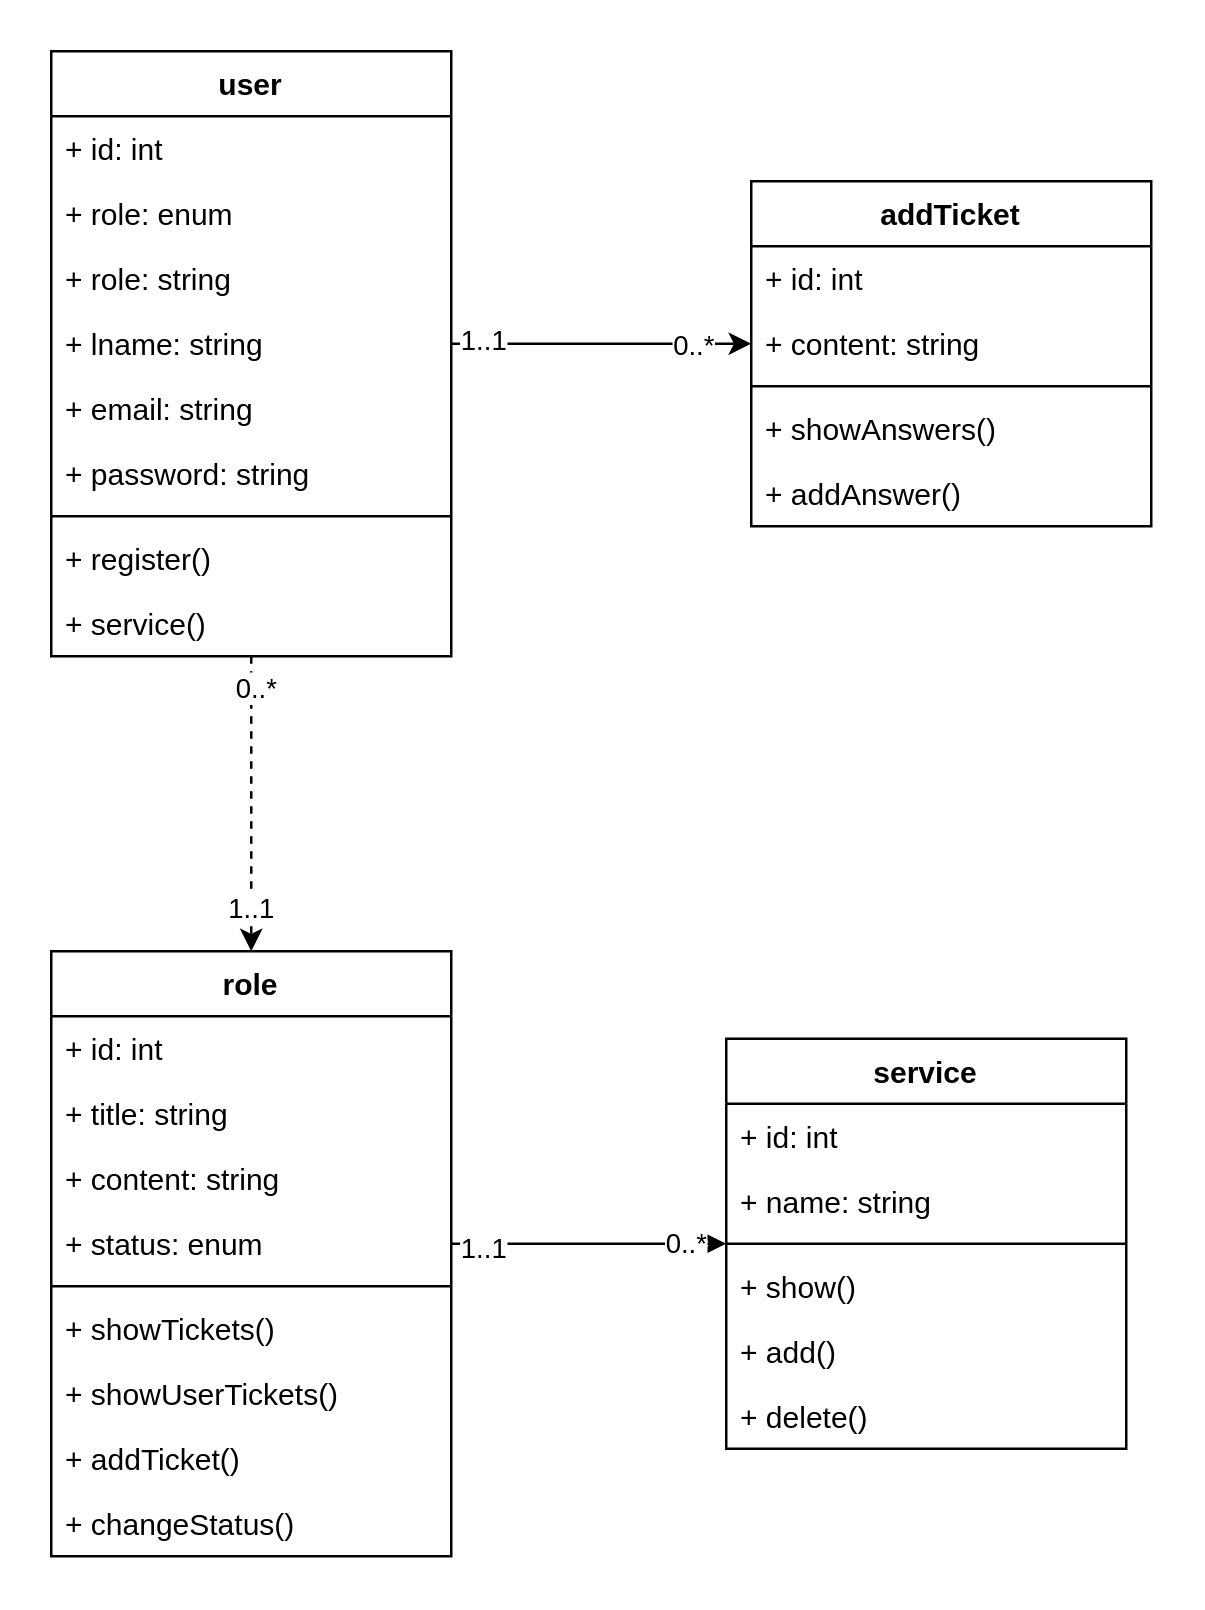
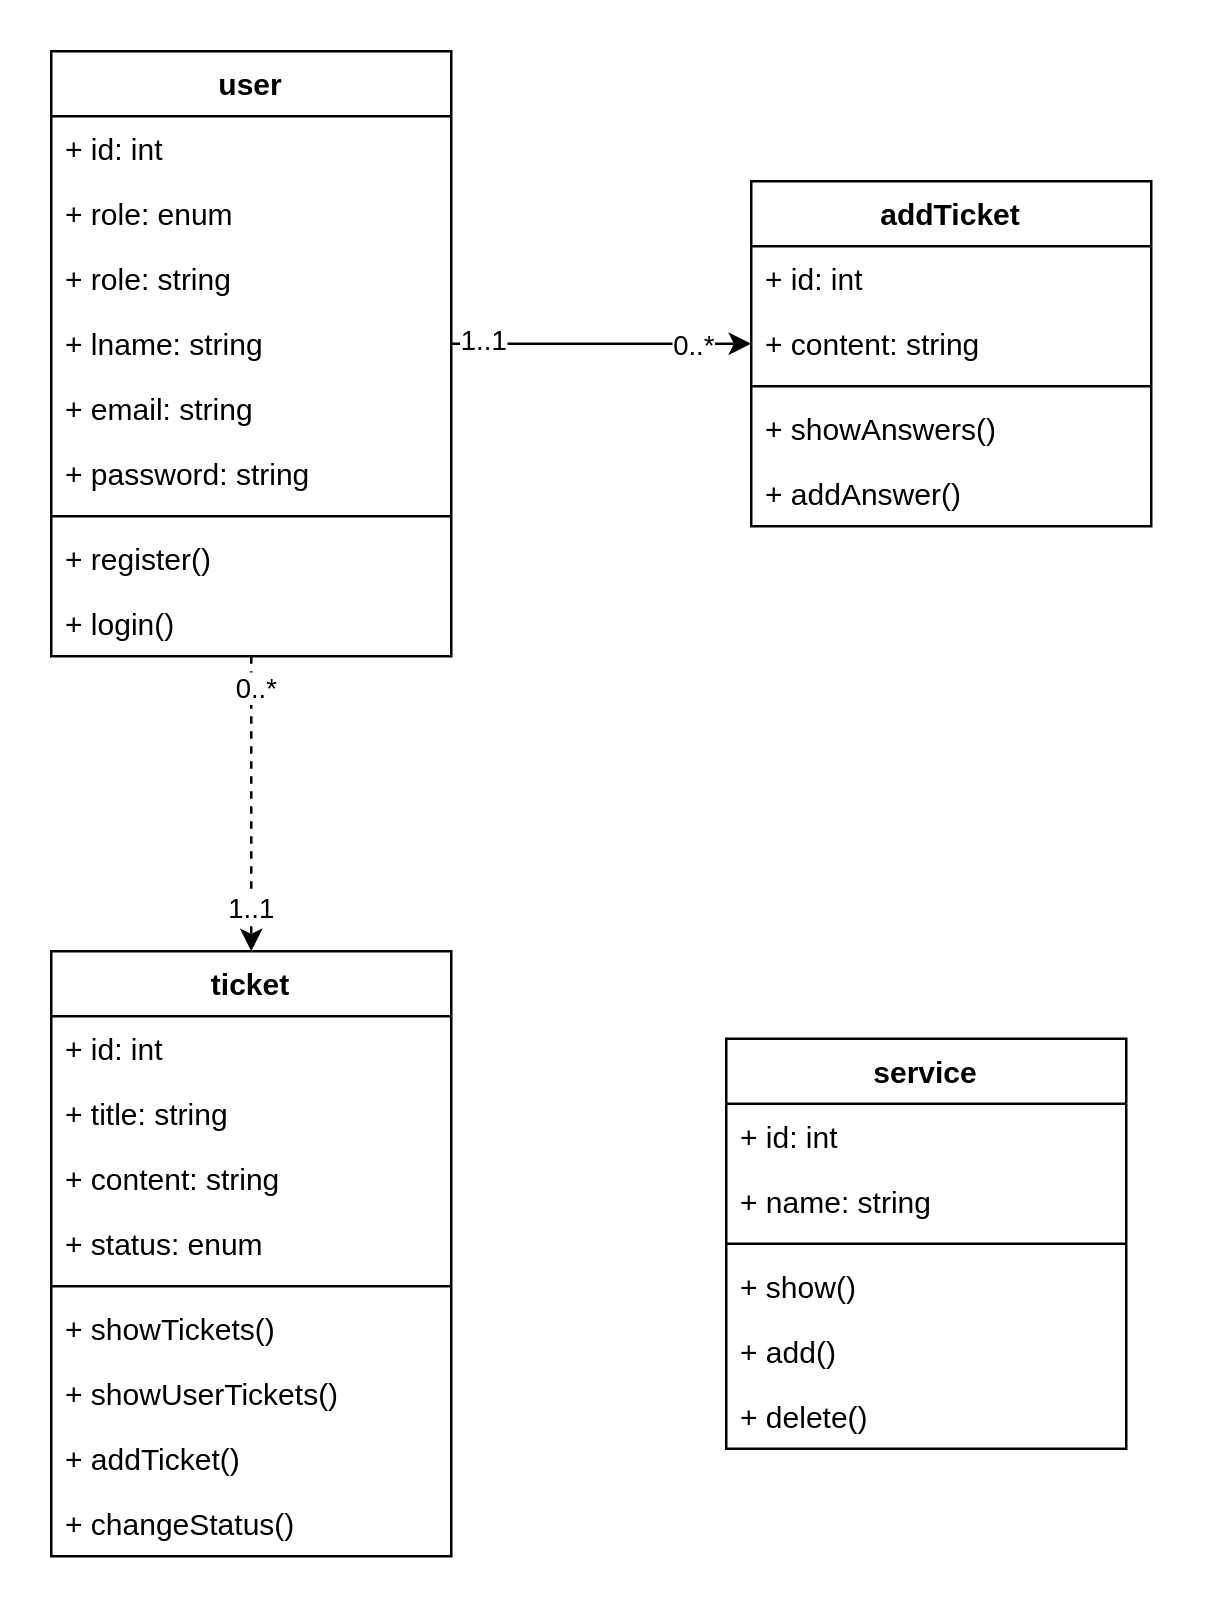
(150, 625) -> (129, 625)
(250, 985) -> (250, 985)
(586, 1244) -> none
